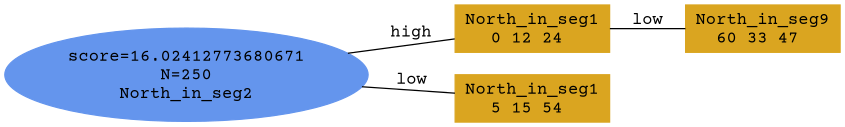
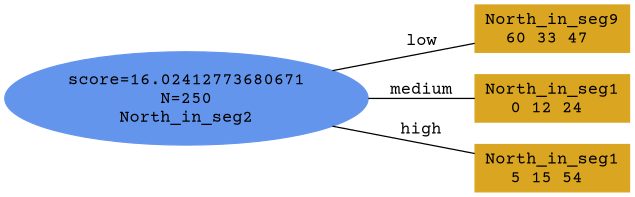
(648, 29) -> (404, 57)
(412, 32) -> (422, 89)
(412, 79) -> (422, 129)
